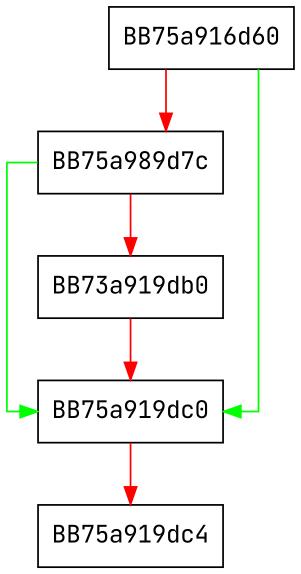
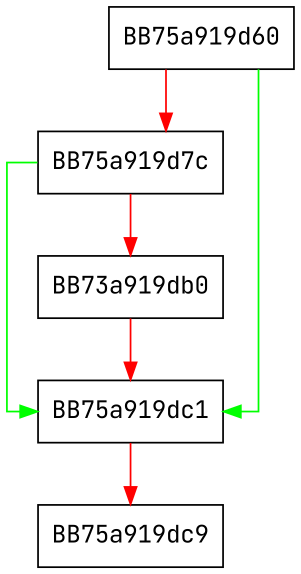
(201, 38) -> (201, 38)
(131, 163) -> (131, 163)
(131, 412) -> (131, 412)
(131, 536) -> (131, 536)
